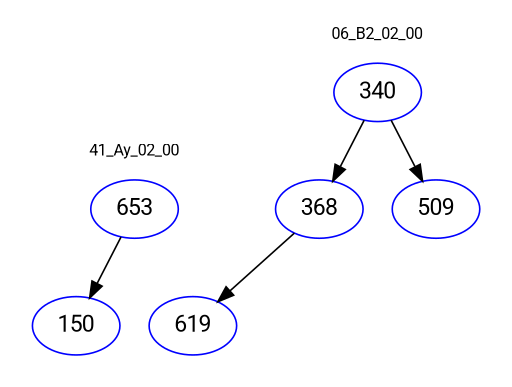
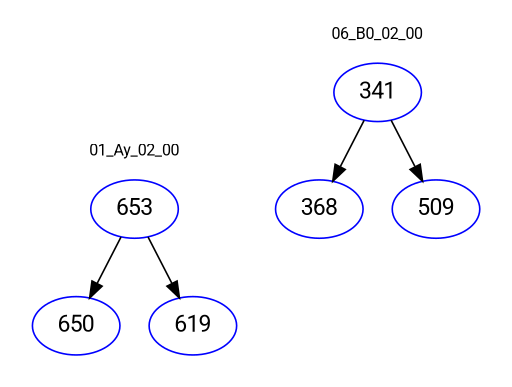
(378, 35) -> (378, 35)
(378, 92) -> (378, 92)
(135, 152) -> (135, 152)
(262, 262) -> (160, 260)
(76, 326) -> (76, 326)
